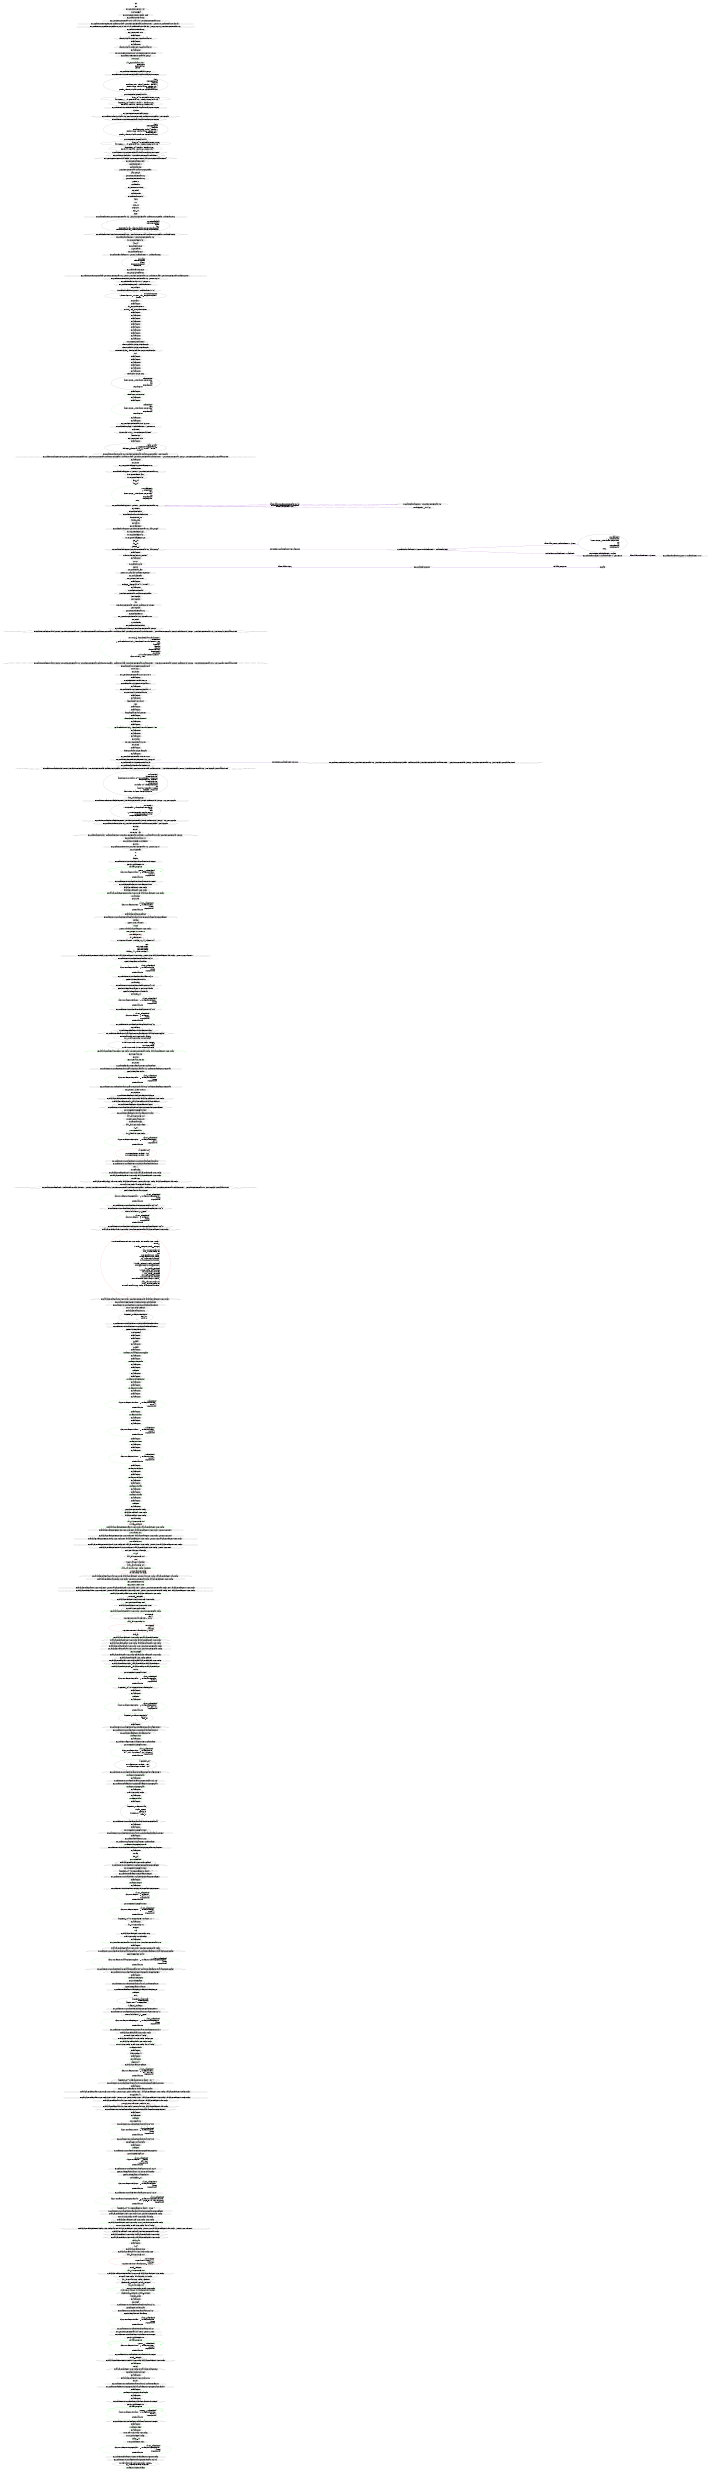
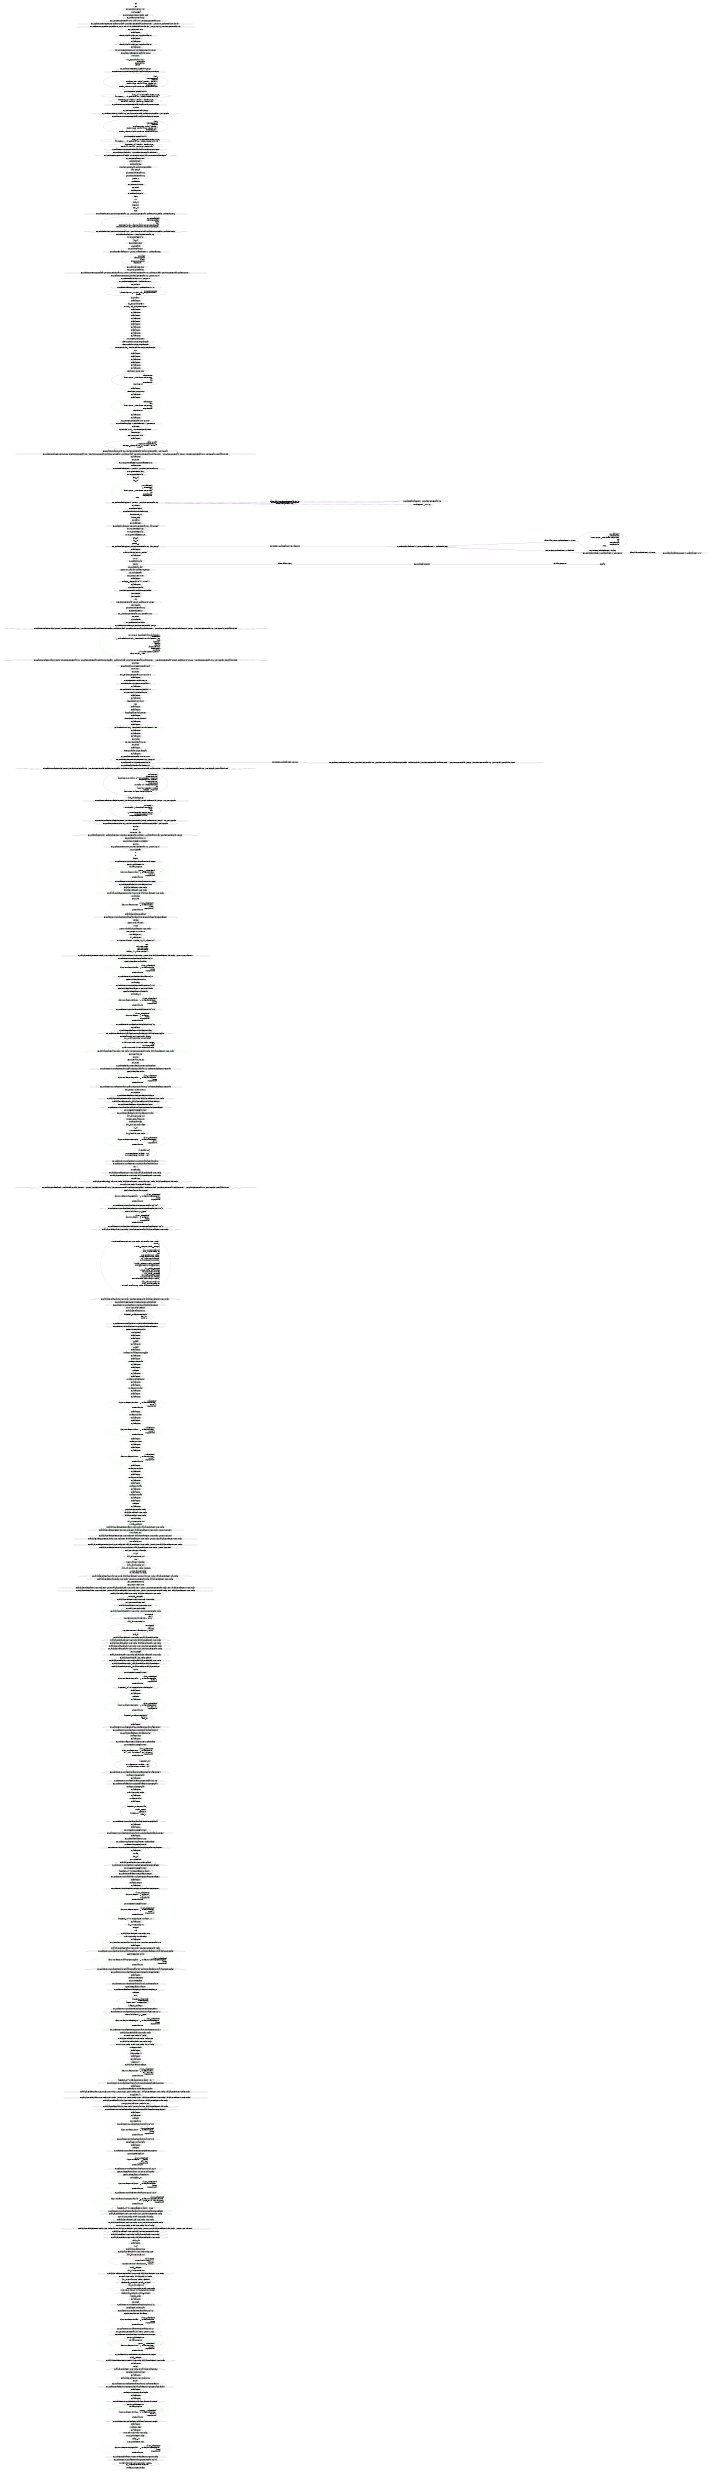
(136, 30) -> none
none -> (136, 663)
